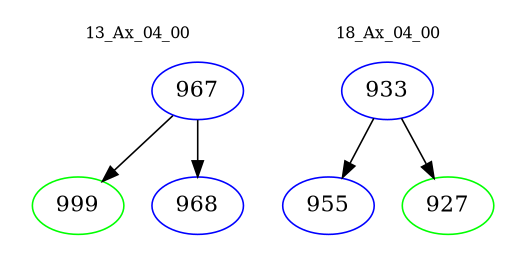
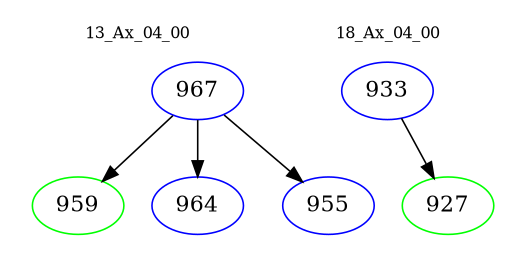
(362, 141) -> (246, 133)
(78, 206) -> (78, 206)
(198, 206) -> (198, 206)
